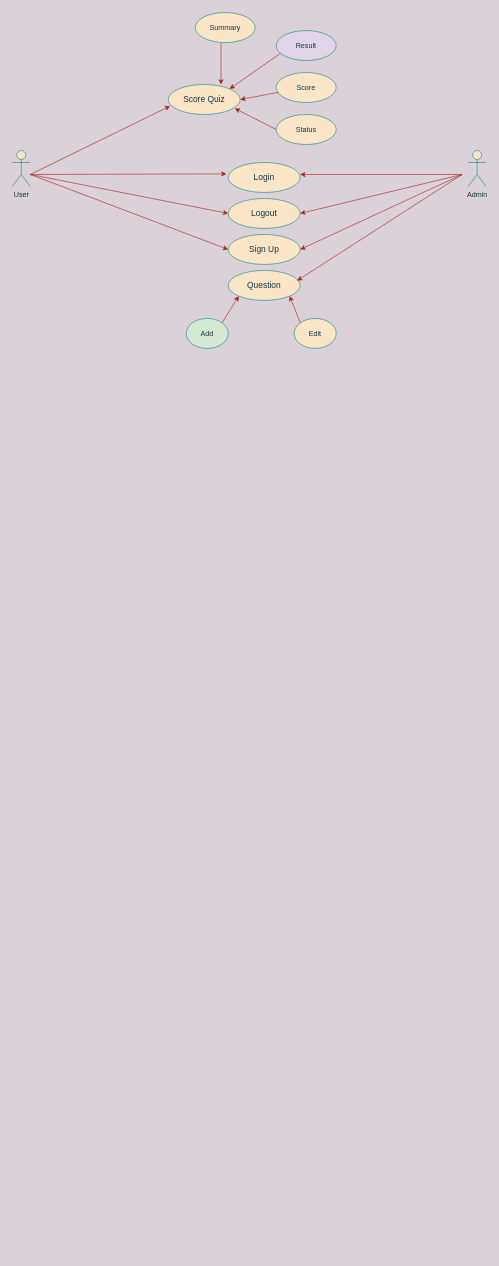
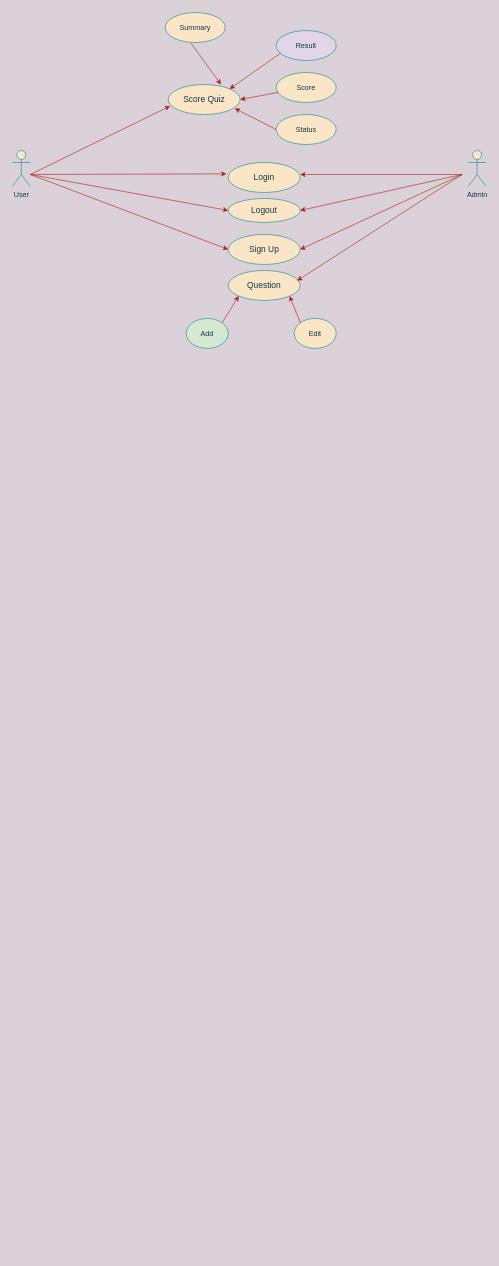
(225, 27) -> (195, 27)
(264, 213) -> (264, 210)
